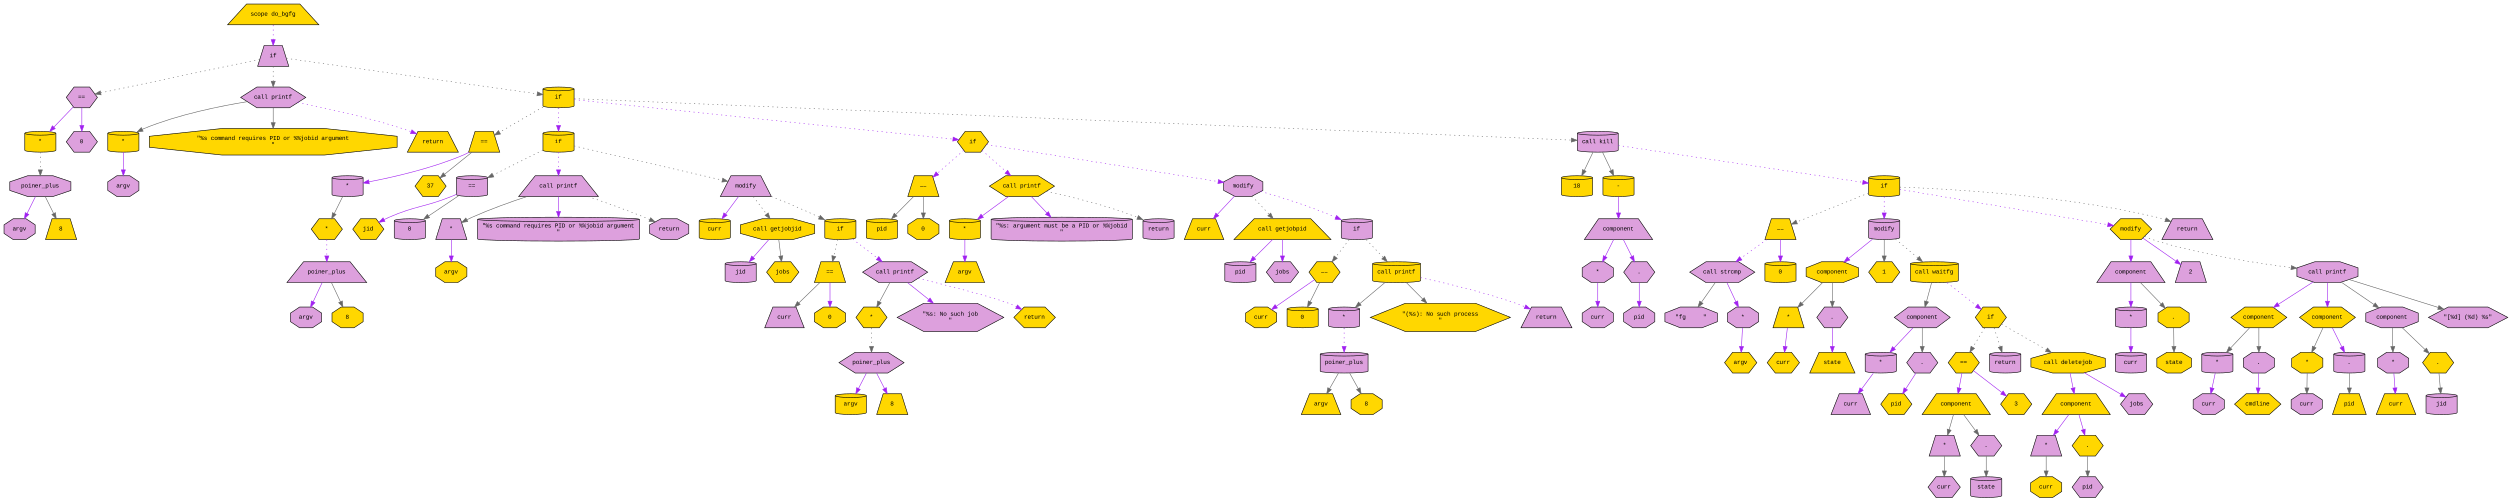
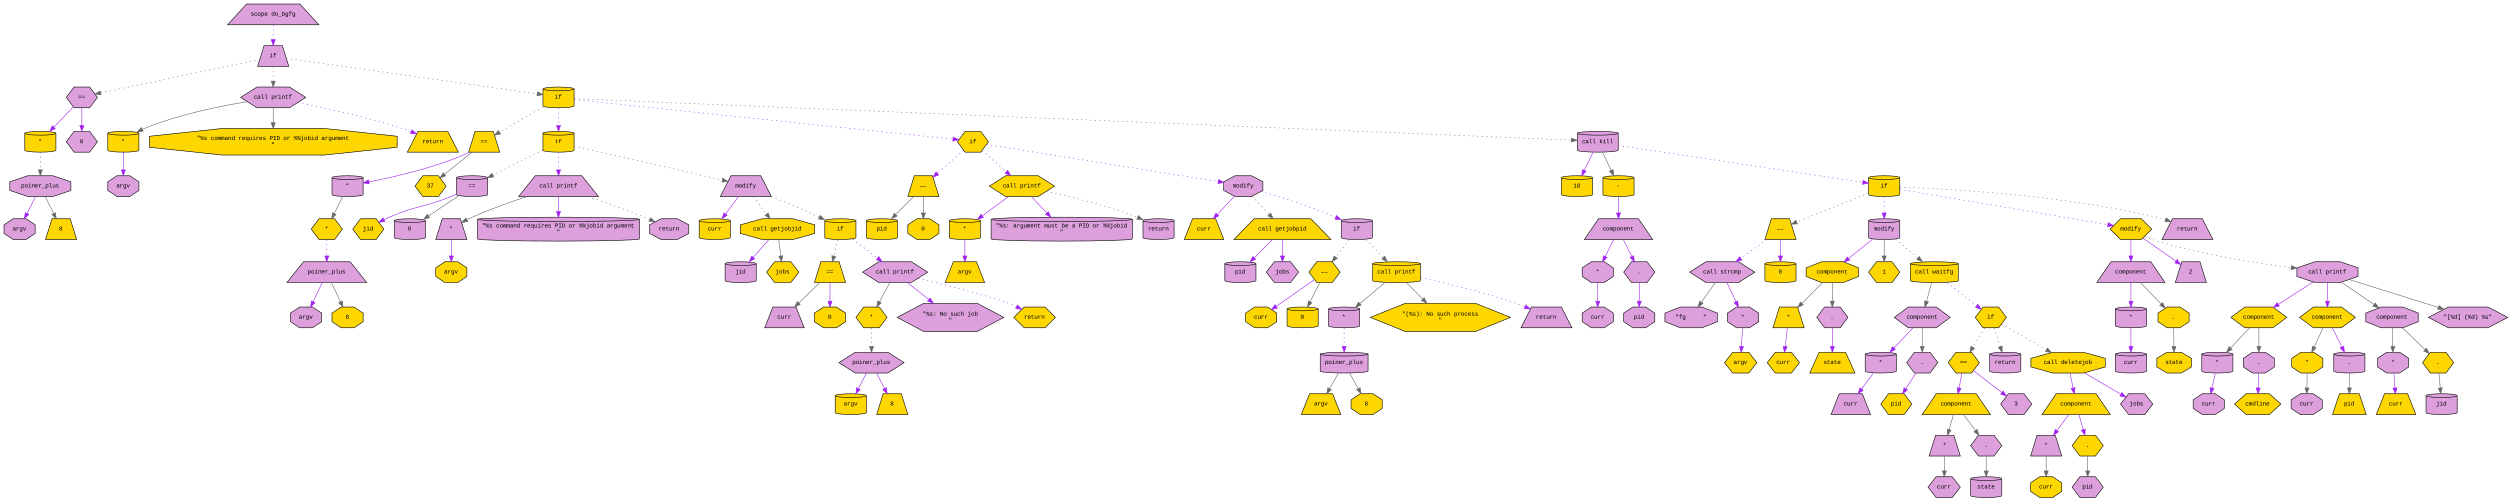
(273, 14) -> (273, 14)
(1589, 161) -> (1589, 161)
(2016, 404) -> (2016, 404)
